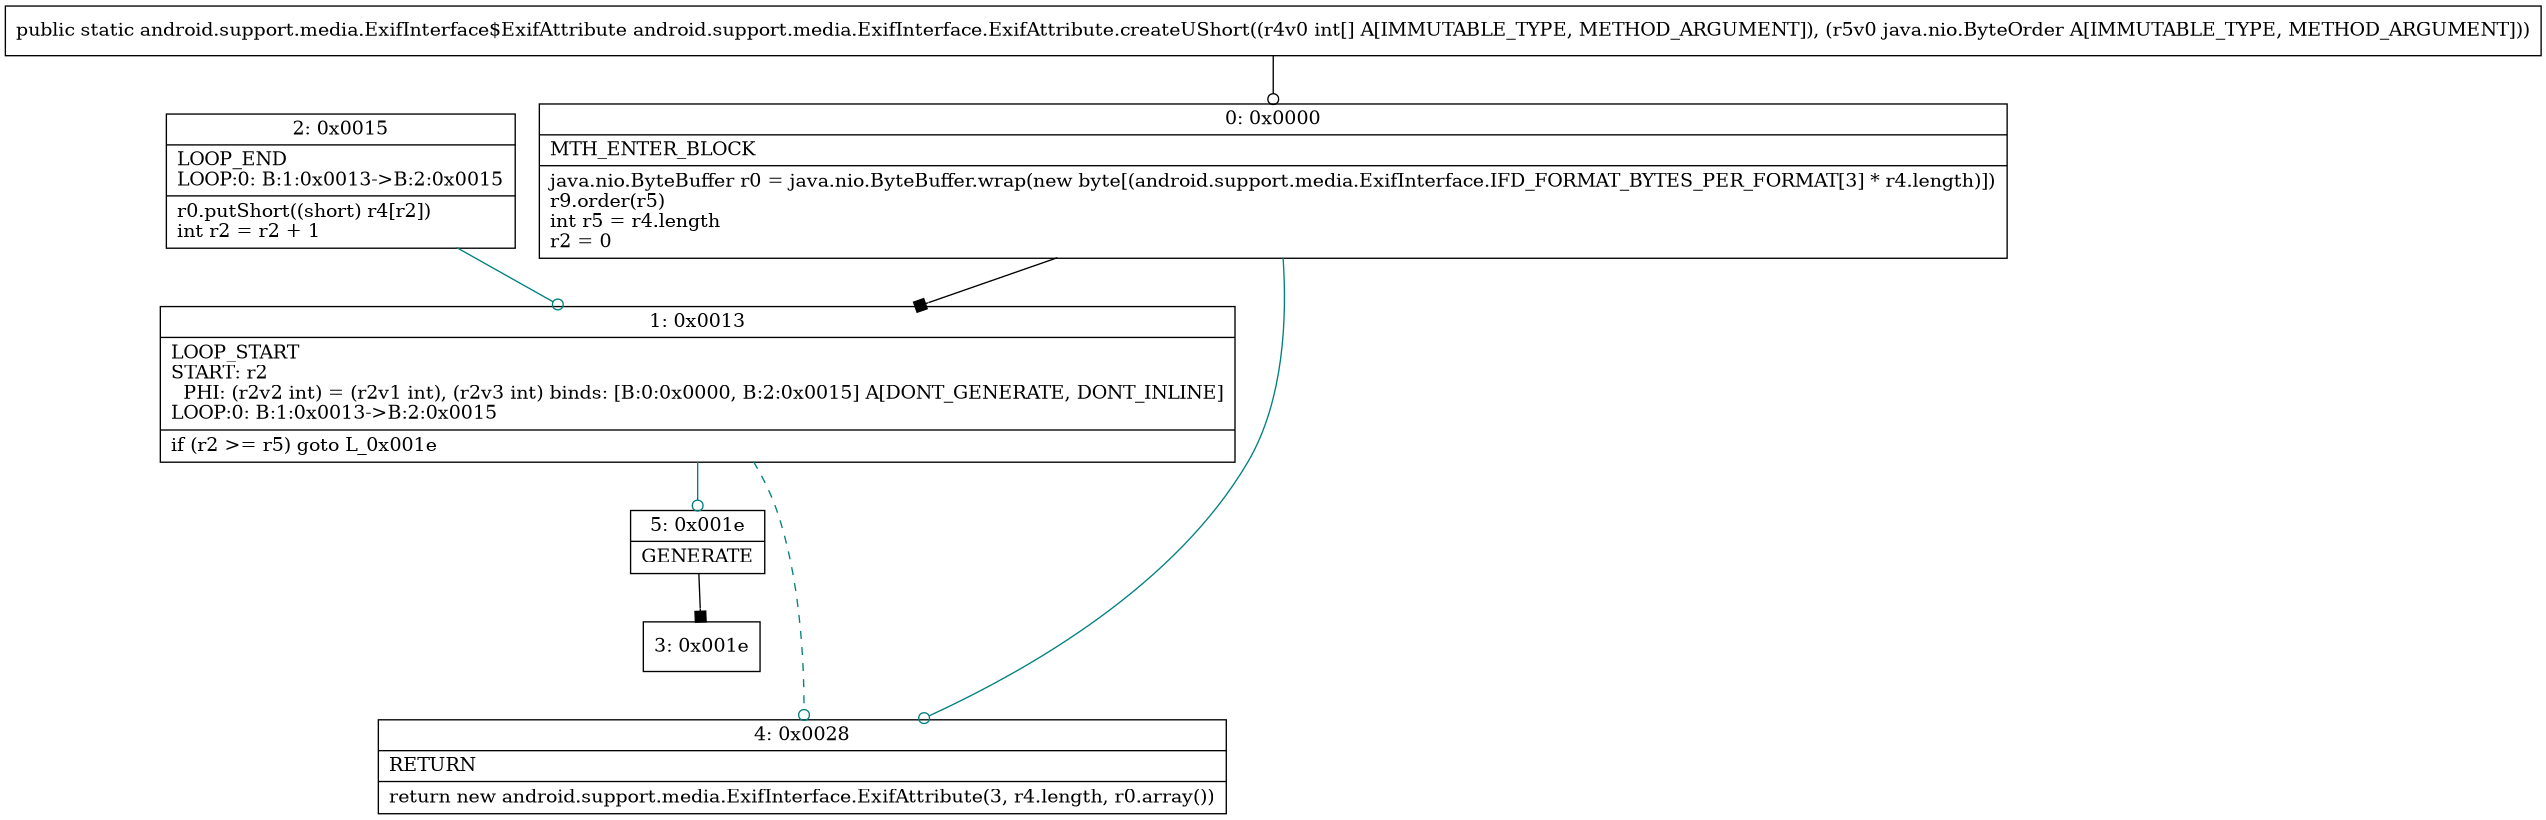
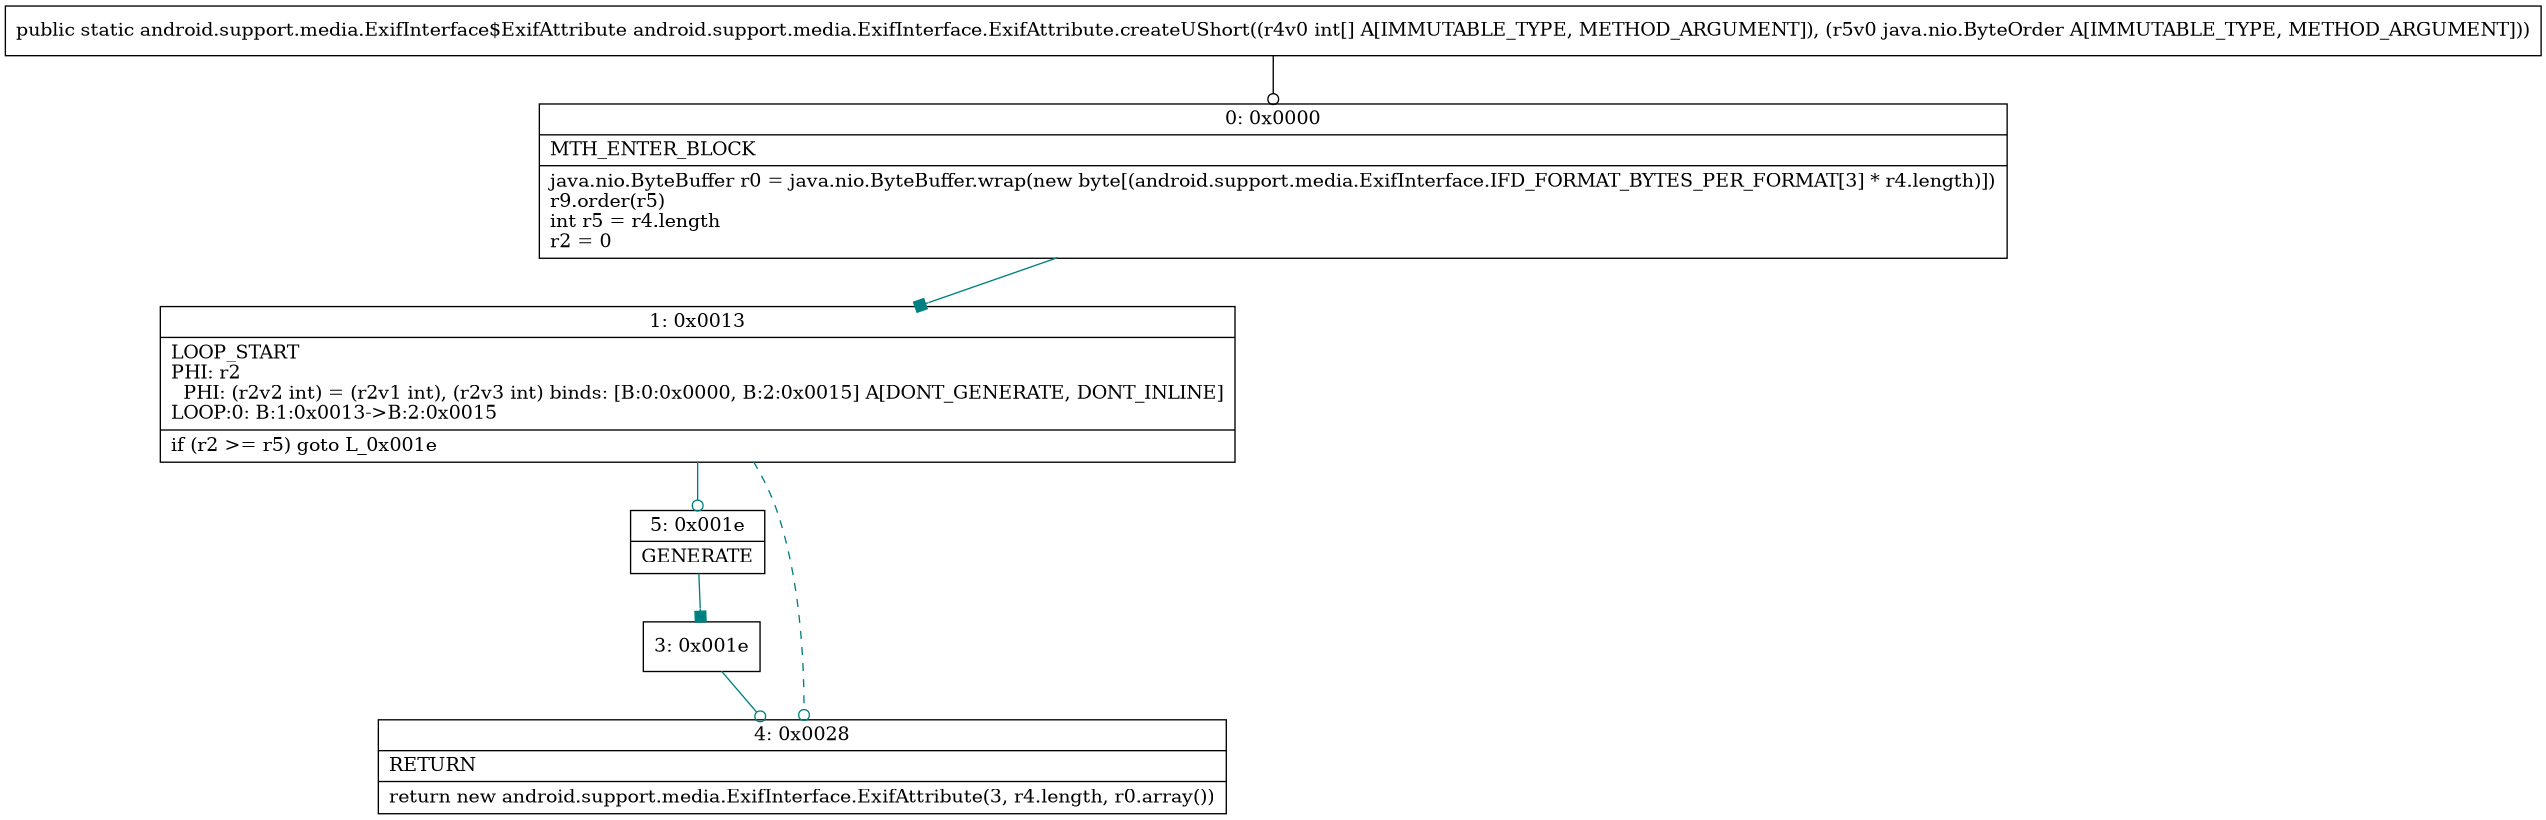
(341, 181) -> none
(993, 280) -> (993, 280)
(223, 373) -> (209, 373)
(1186, 542) -> (739, 692)
(700, 591) -> (700, 591)
